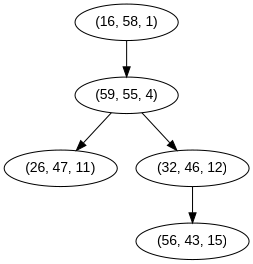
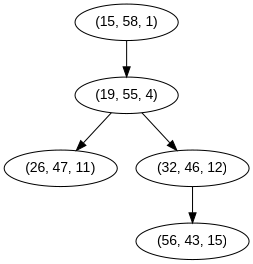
(127, 22) -> (127, 22)
(127, 95) -> (127, 95)
